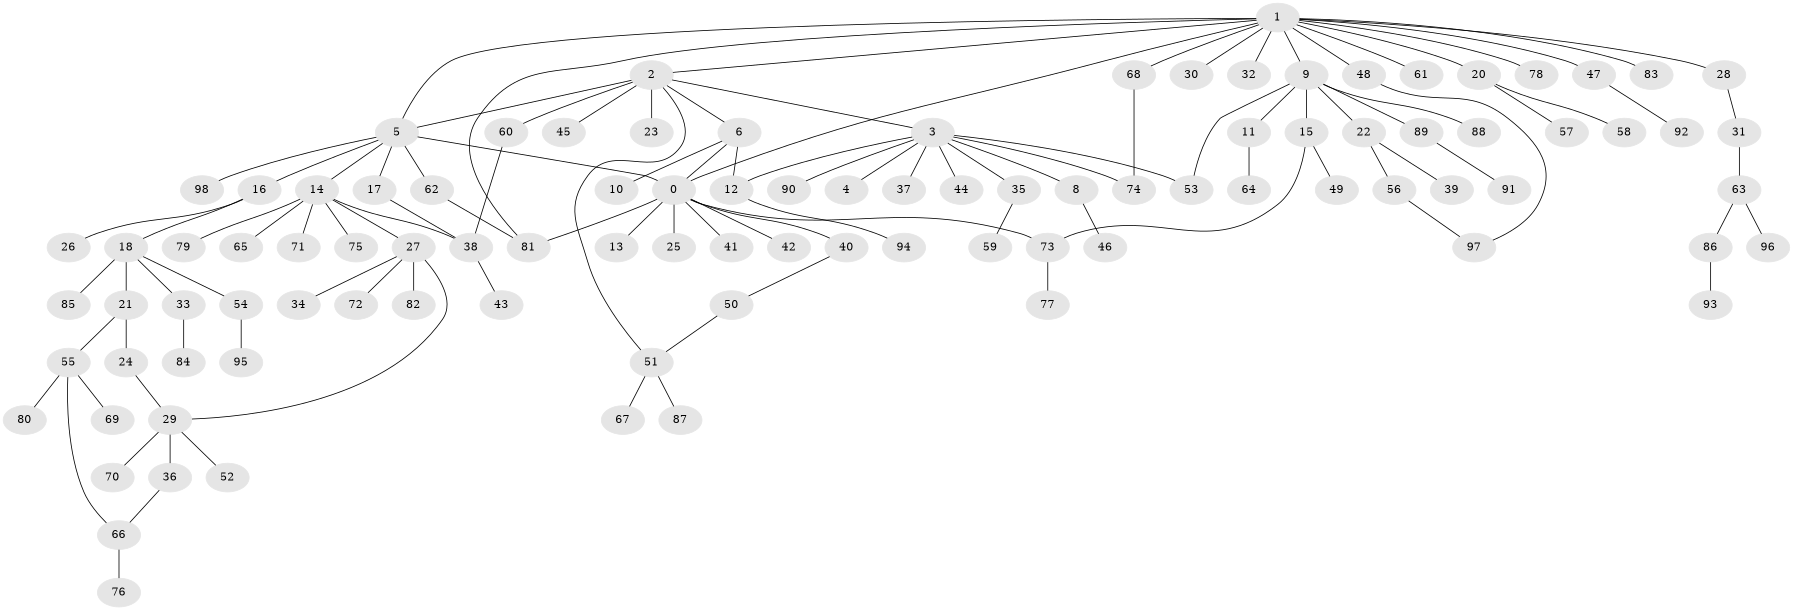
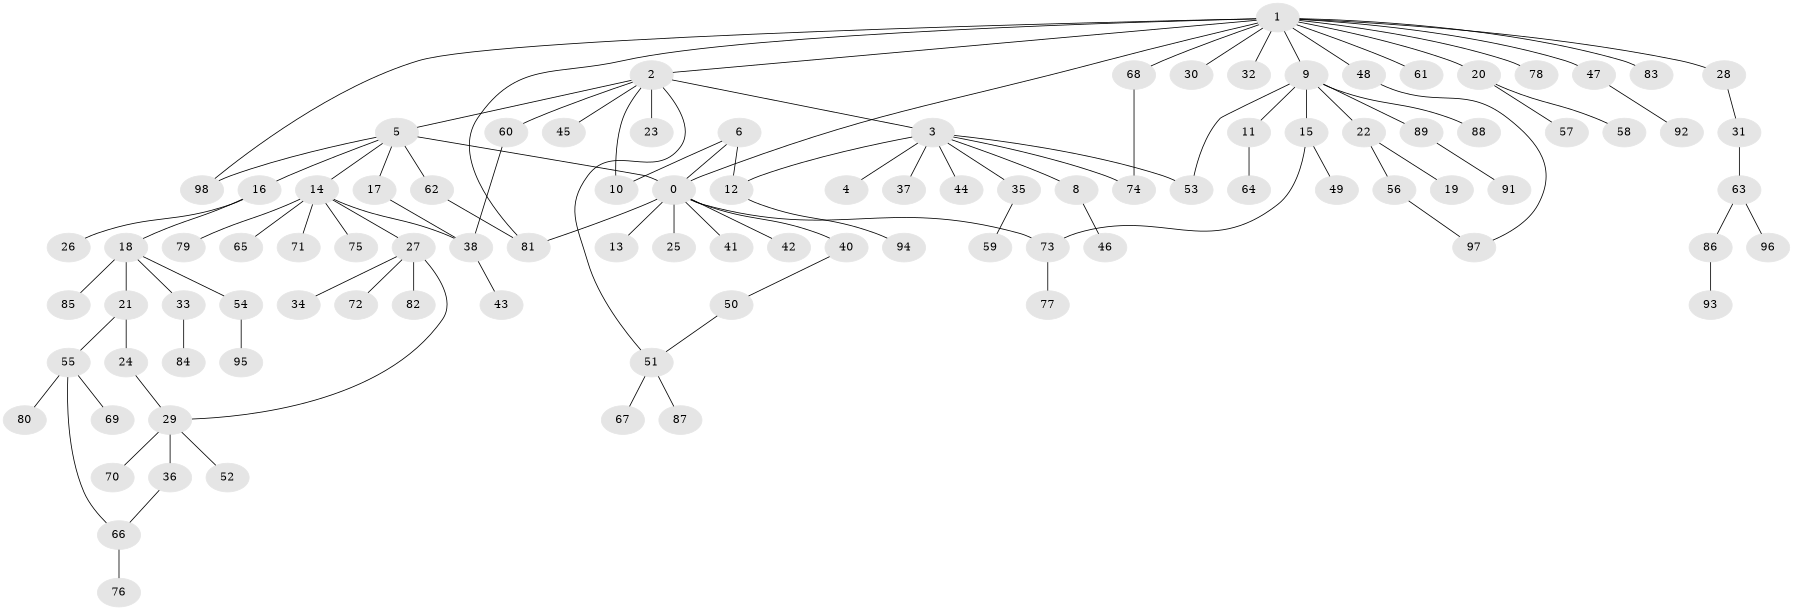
(814, 26) -> (719, 36)
(696, 104) -> (620, 129)
(789, 190) -> none
(1452, 190) -> (1452, 190)
